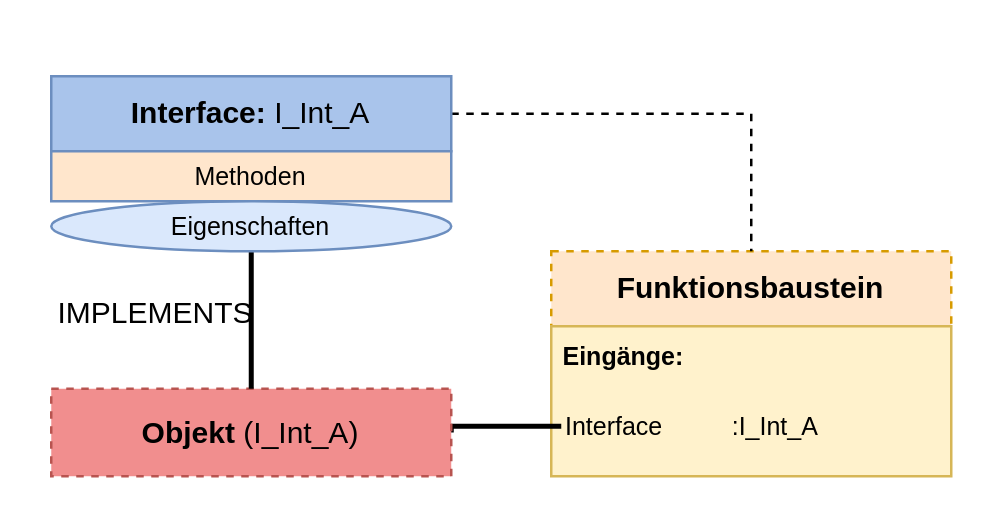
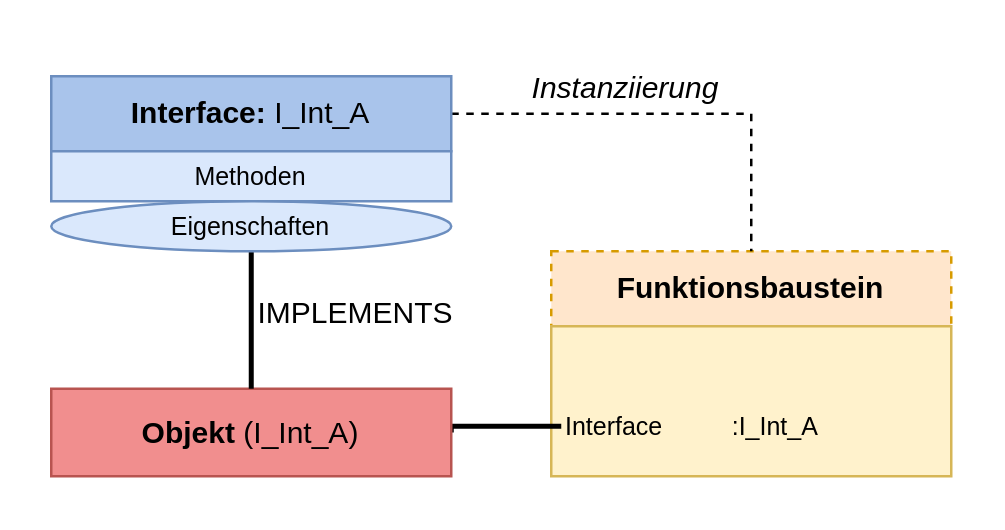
none -> (626, 89)
(251, 176) -> (251, 176)
(156, 314) -> (356, 314)
(634, 356) -> none
(251, 433) -> (251, 433)
